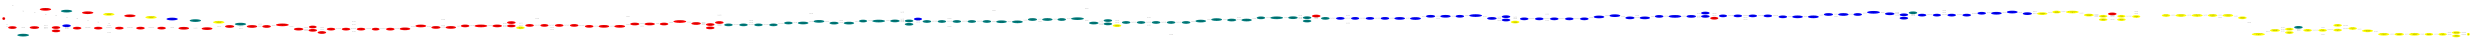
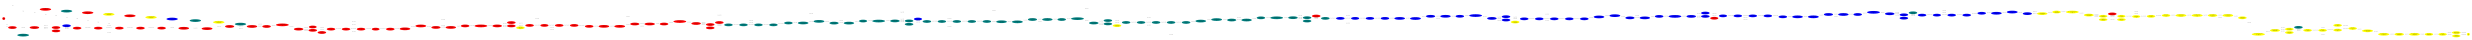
none -> (2151, 16)
